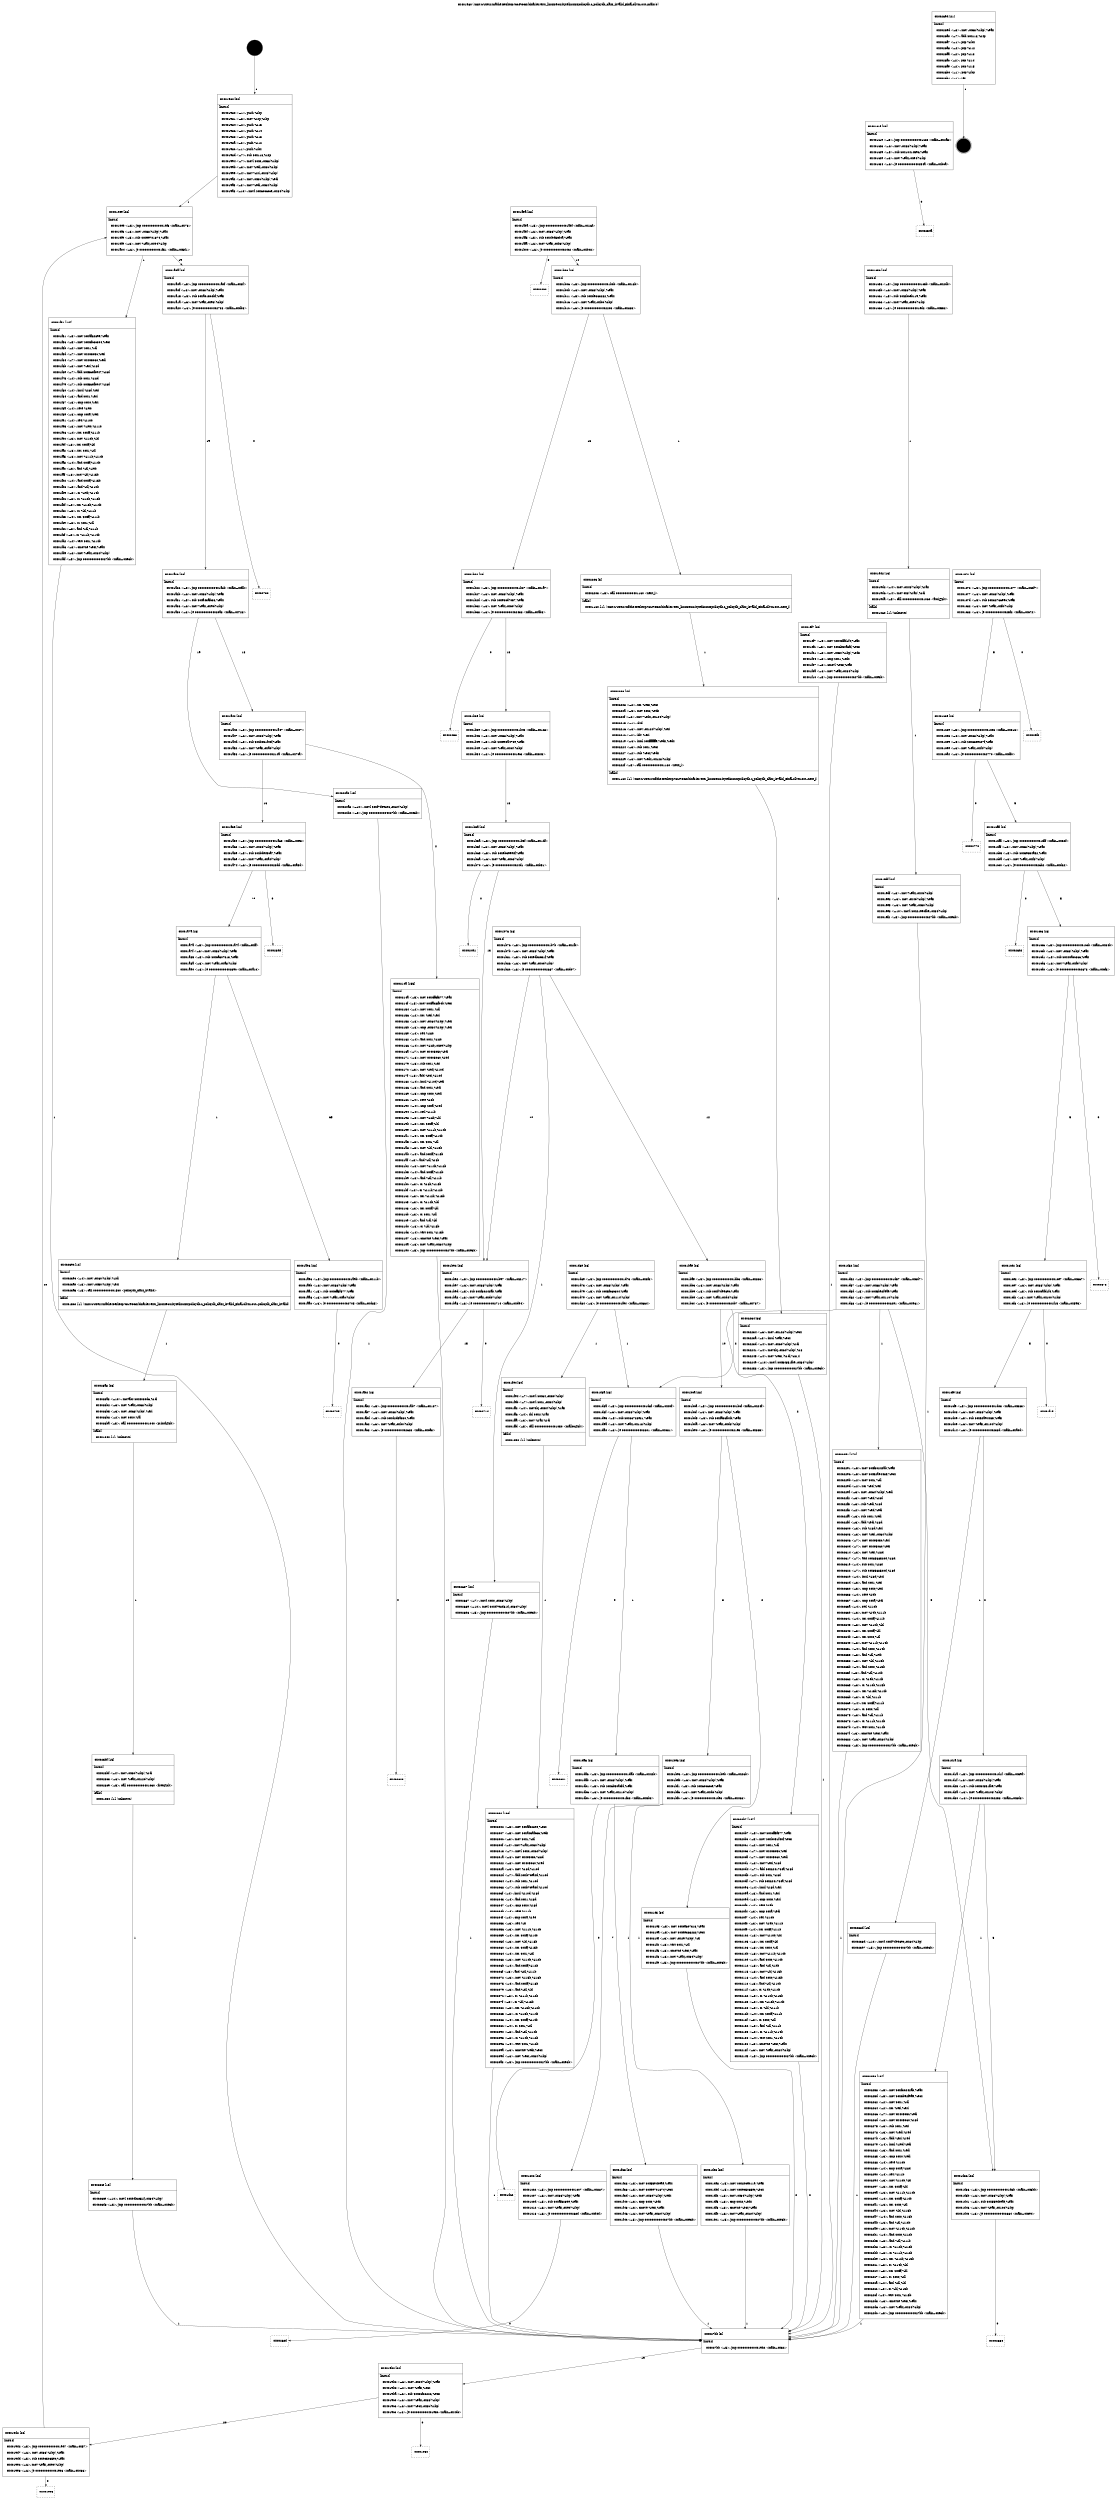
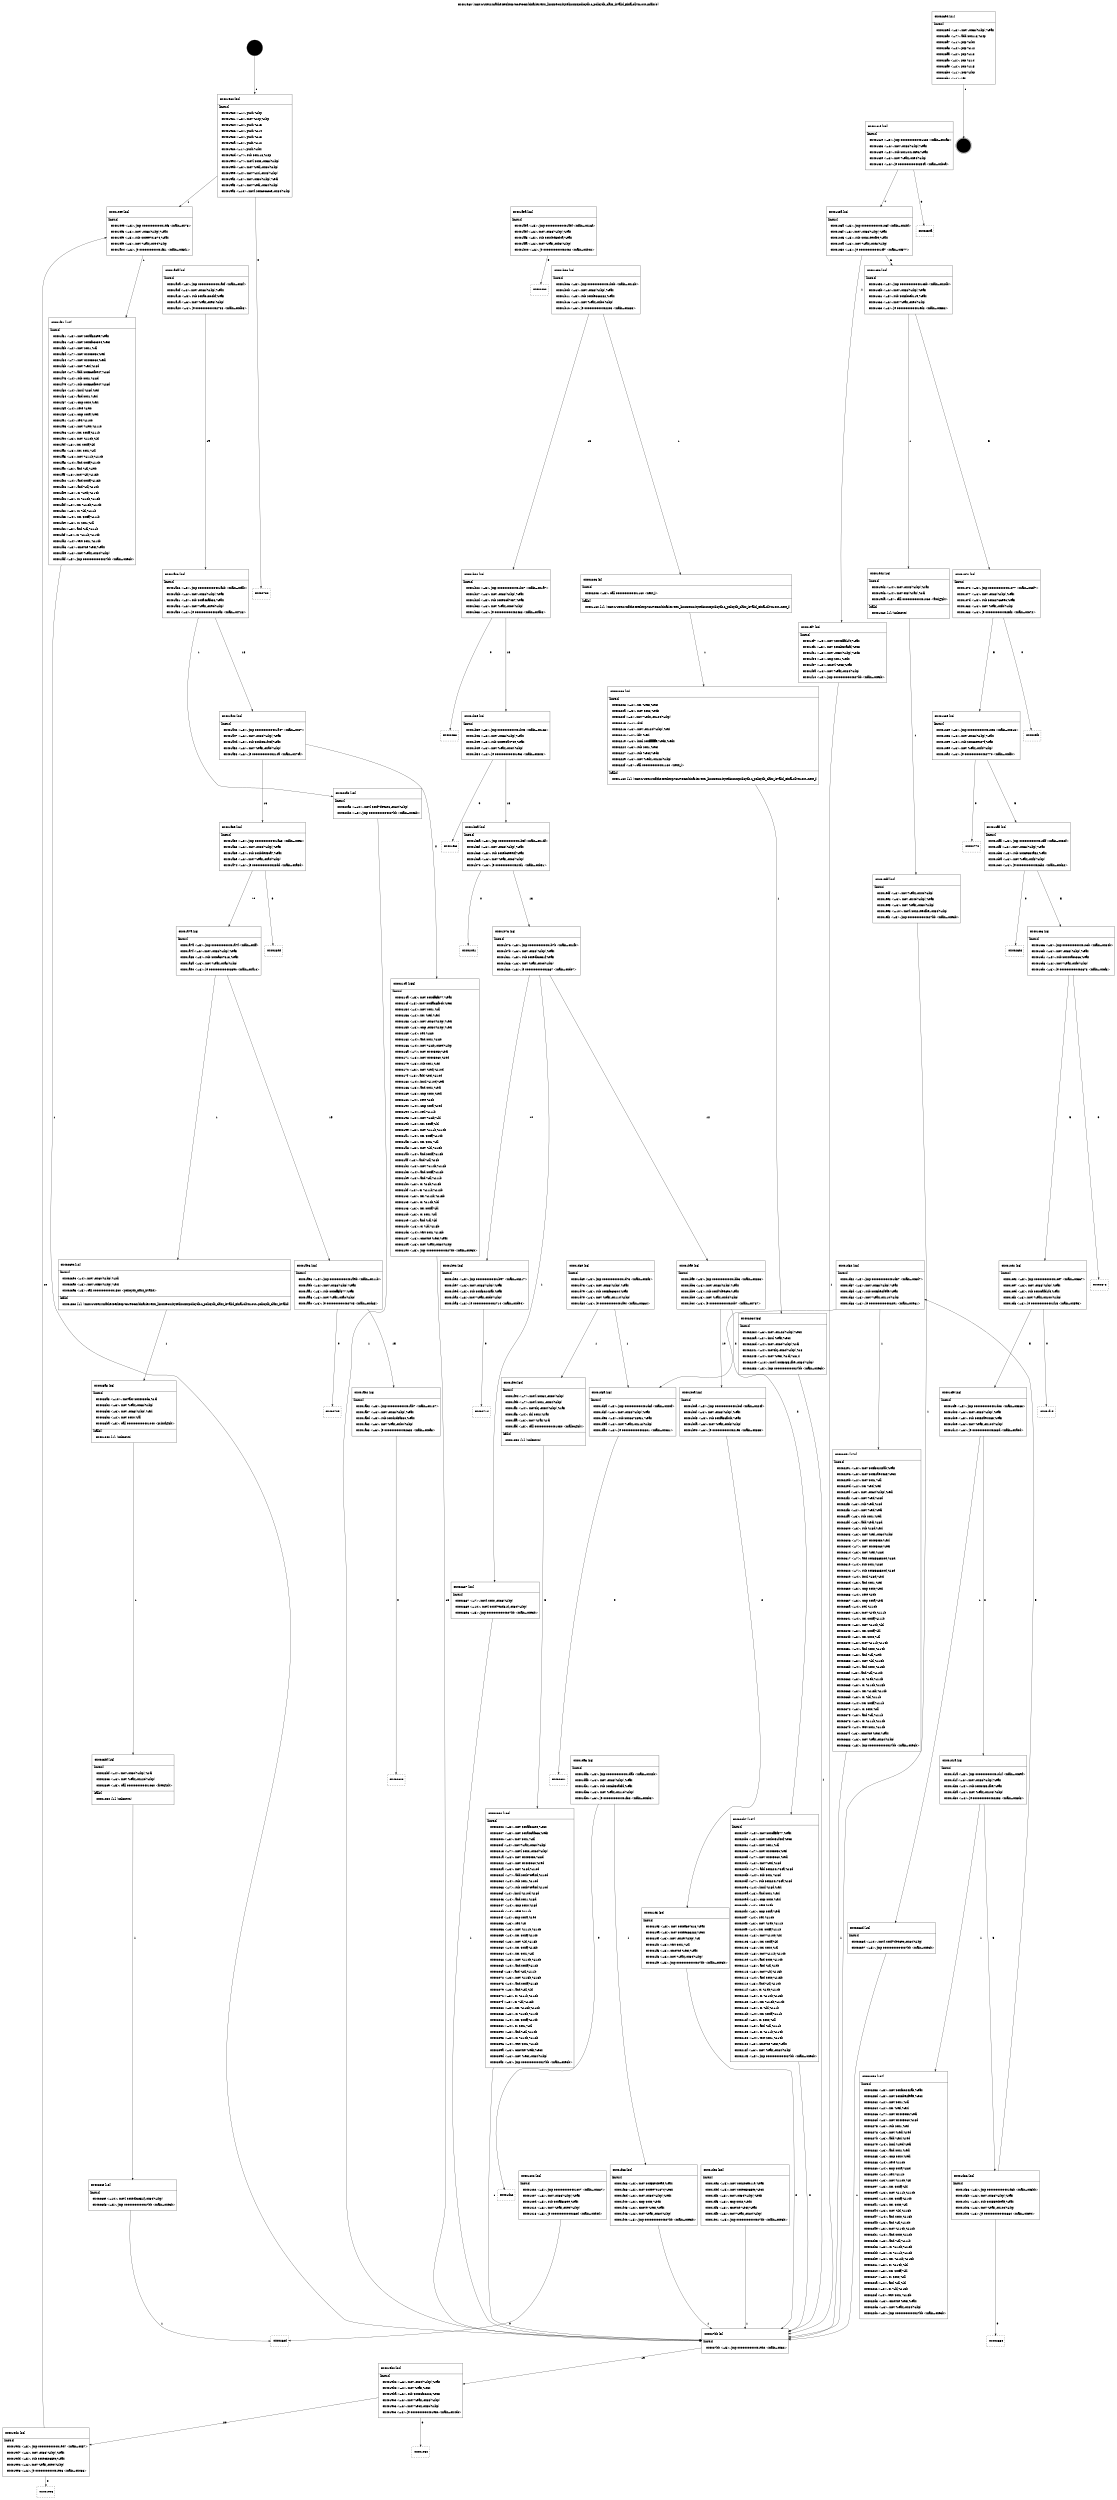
none -> (869, 231)
(177, 260) -> none
(574, 260) -> none
none -> (952, 441)
(230, 451) -> (258, 392)
(198, 652) -> (198, 652)
none -> (450, 847)
(482, 1064) -> (521, 898)
(330, 1117) -> (330, 1117)
(442, 1346) -> (385, 1346)
(624, 1595) -> none
(545, 1600) -> (545, 1600)
(929, 1741) -> (1031, 1709)
(707, 1780) -> none
(375, 2331) -> (156, 2321)
(836, 2333) -> none
